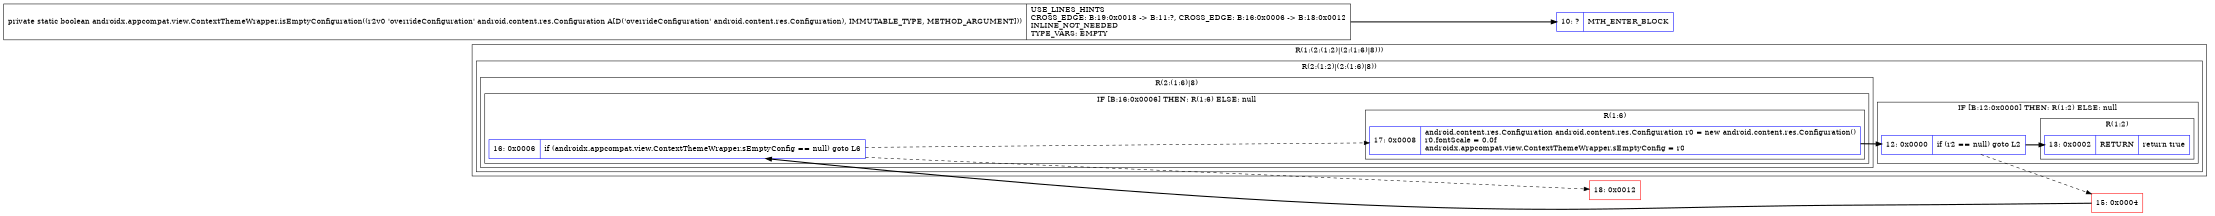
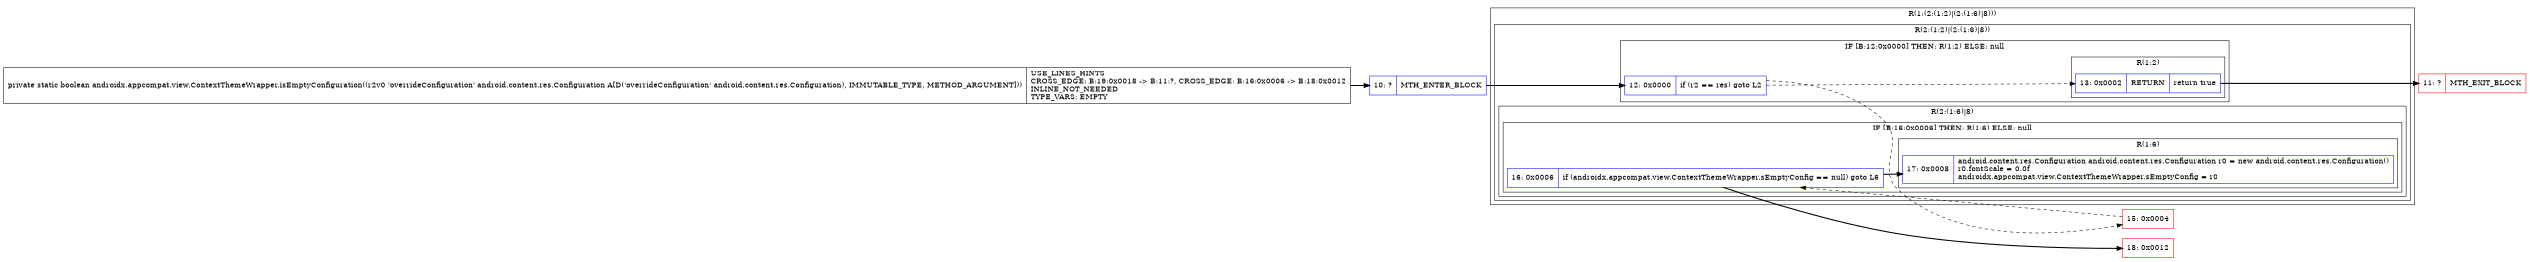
none -> (2472, 83)
(1868, 144) -> (1553, 86)
(1115, 145) -> (1893, 174)
(1979, 145) -> (1721, 85)
(2032, 145) -> (1918, 84)
(1368, 179) -> (1917, 237)
(1431, 207) -> (2027, 208)
